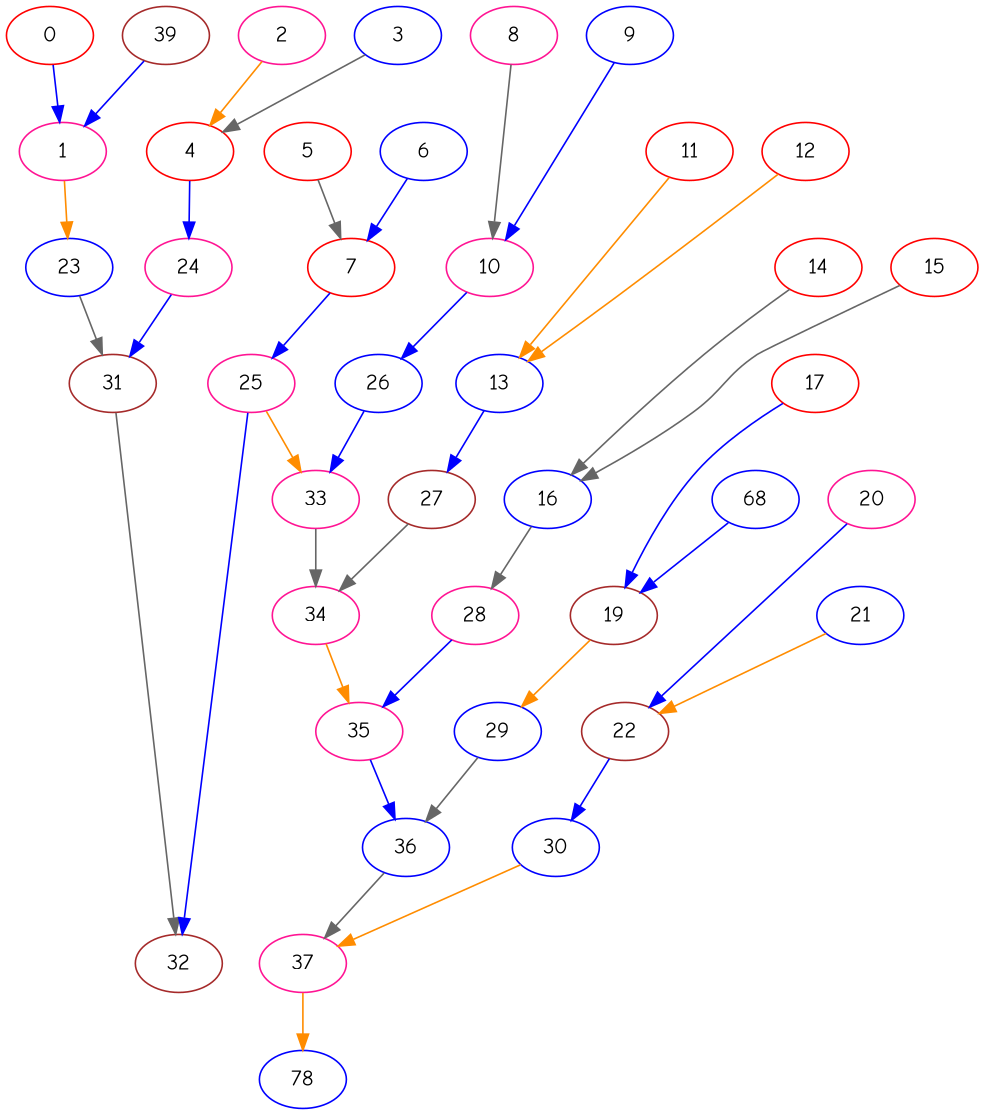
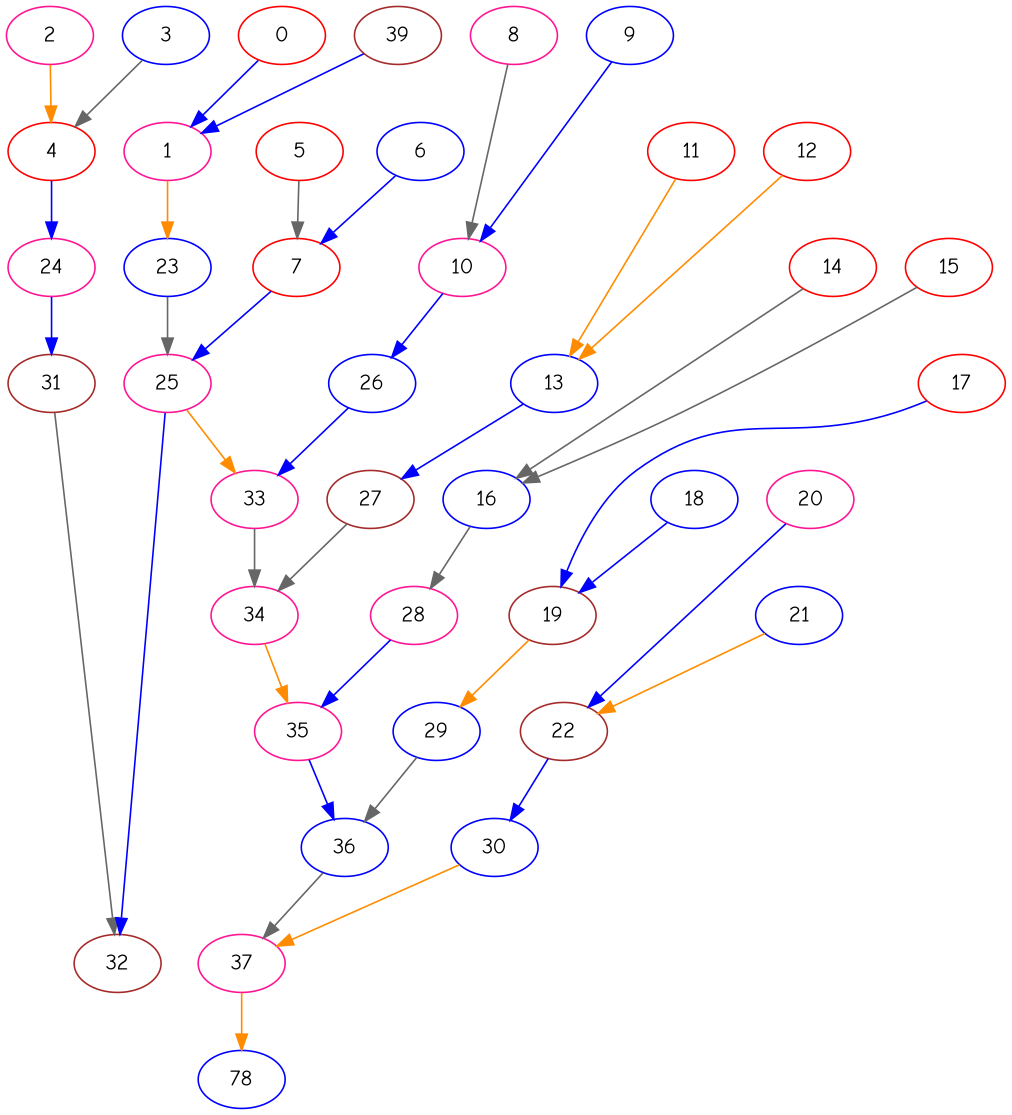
(88, 318) -> (168, 318)
(756, 499) -> (694, 499)
